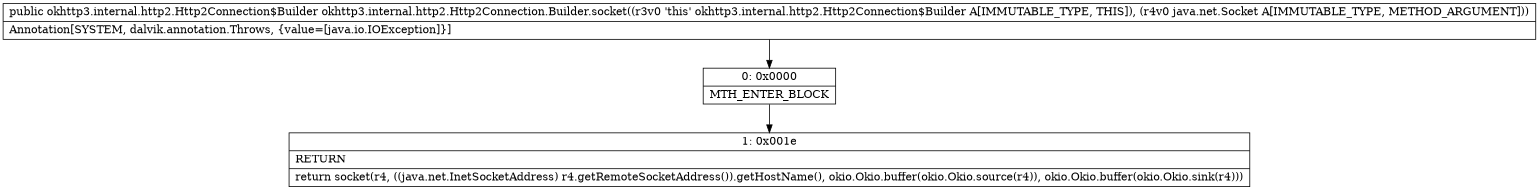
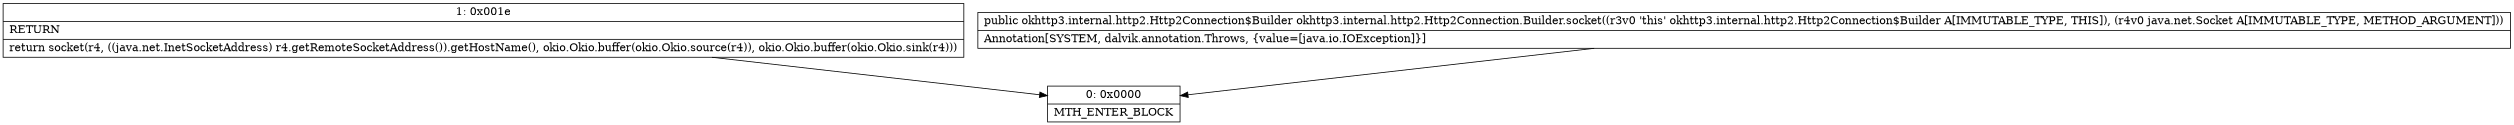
(769, 115) -> (876, 76)
